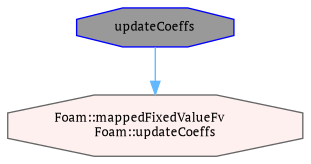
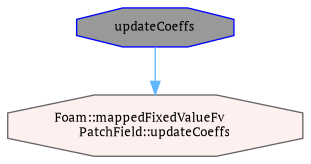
(155, 126) -> (155, 126)
